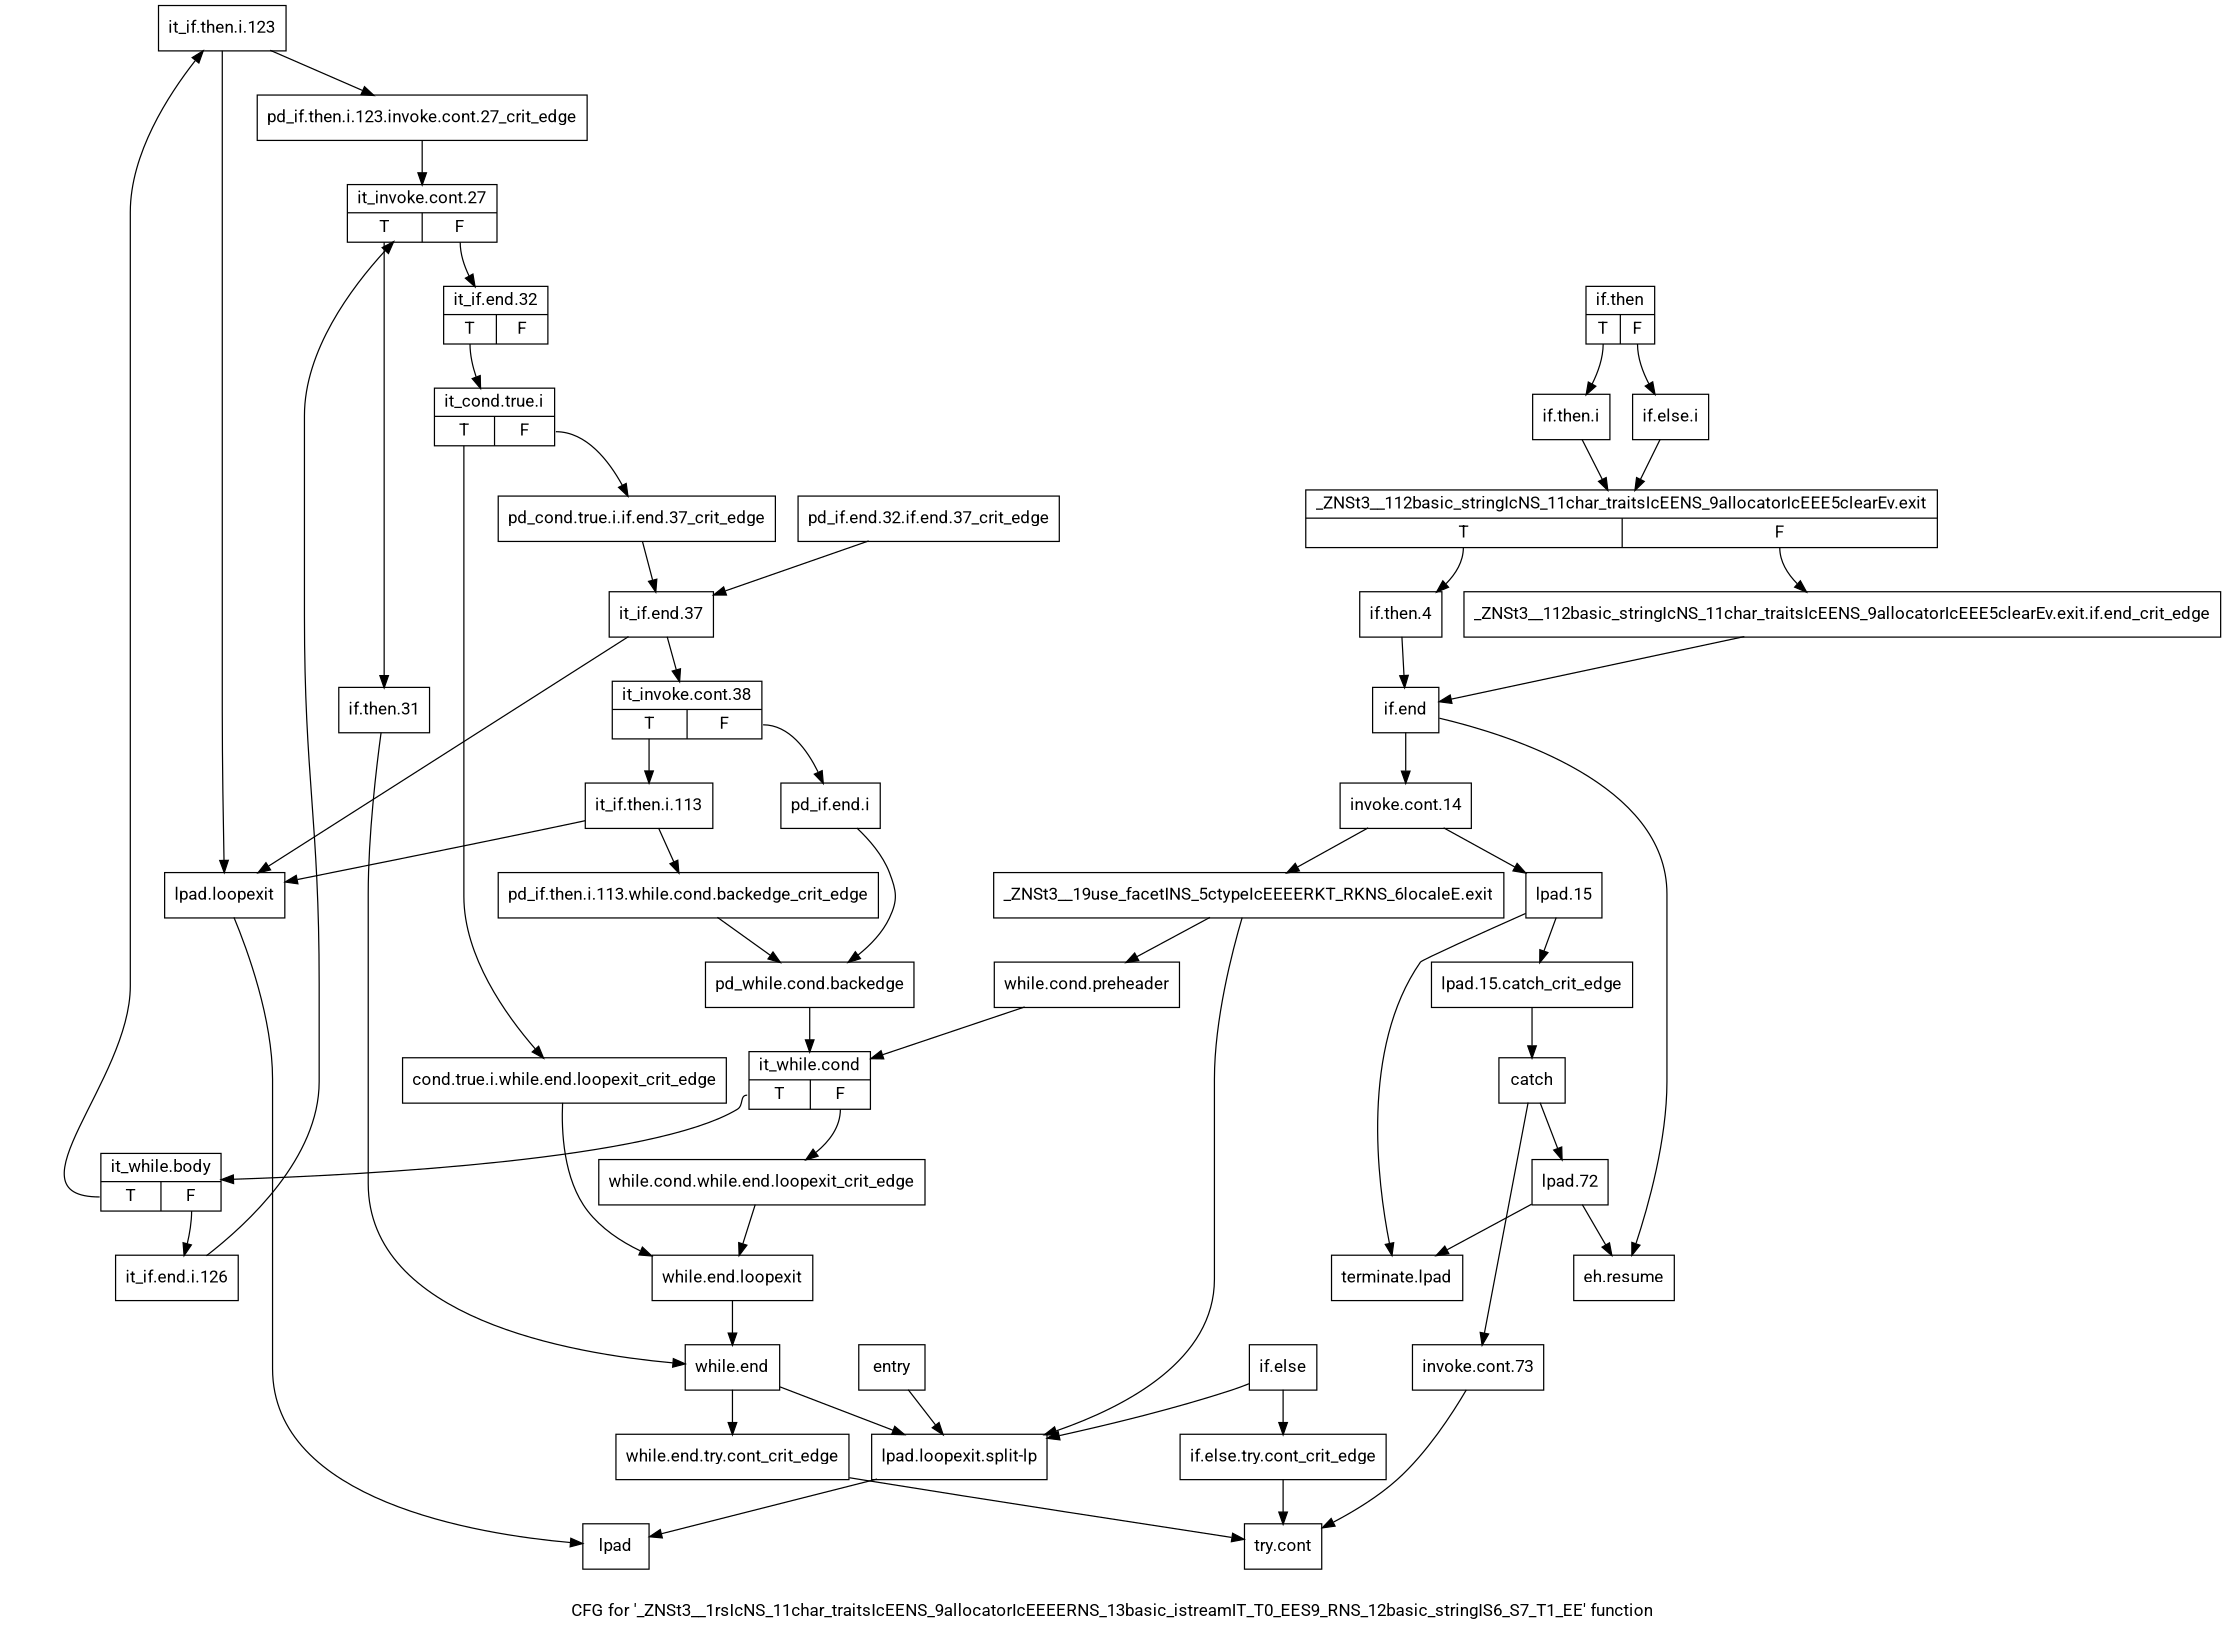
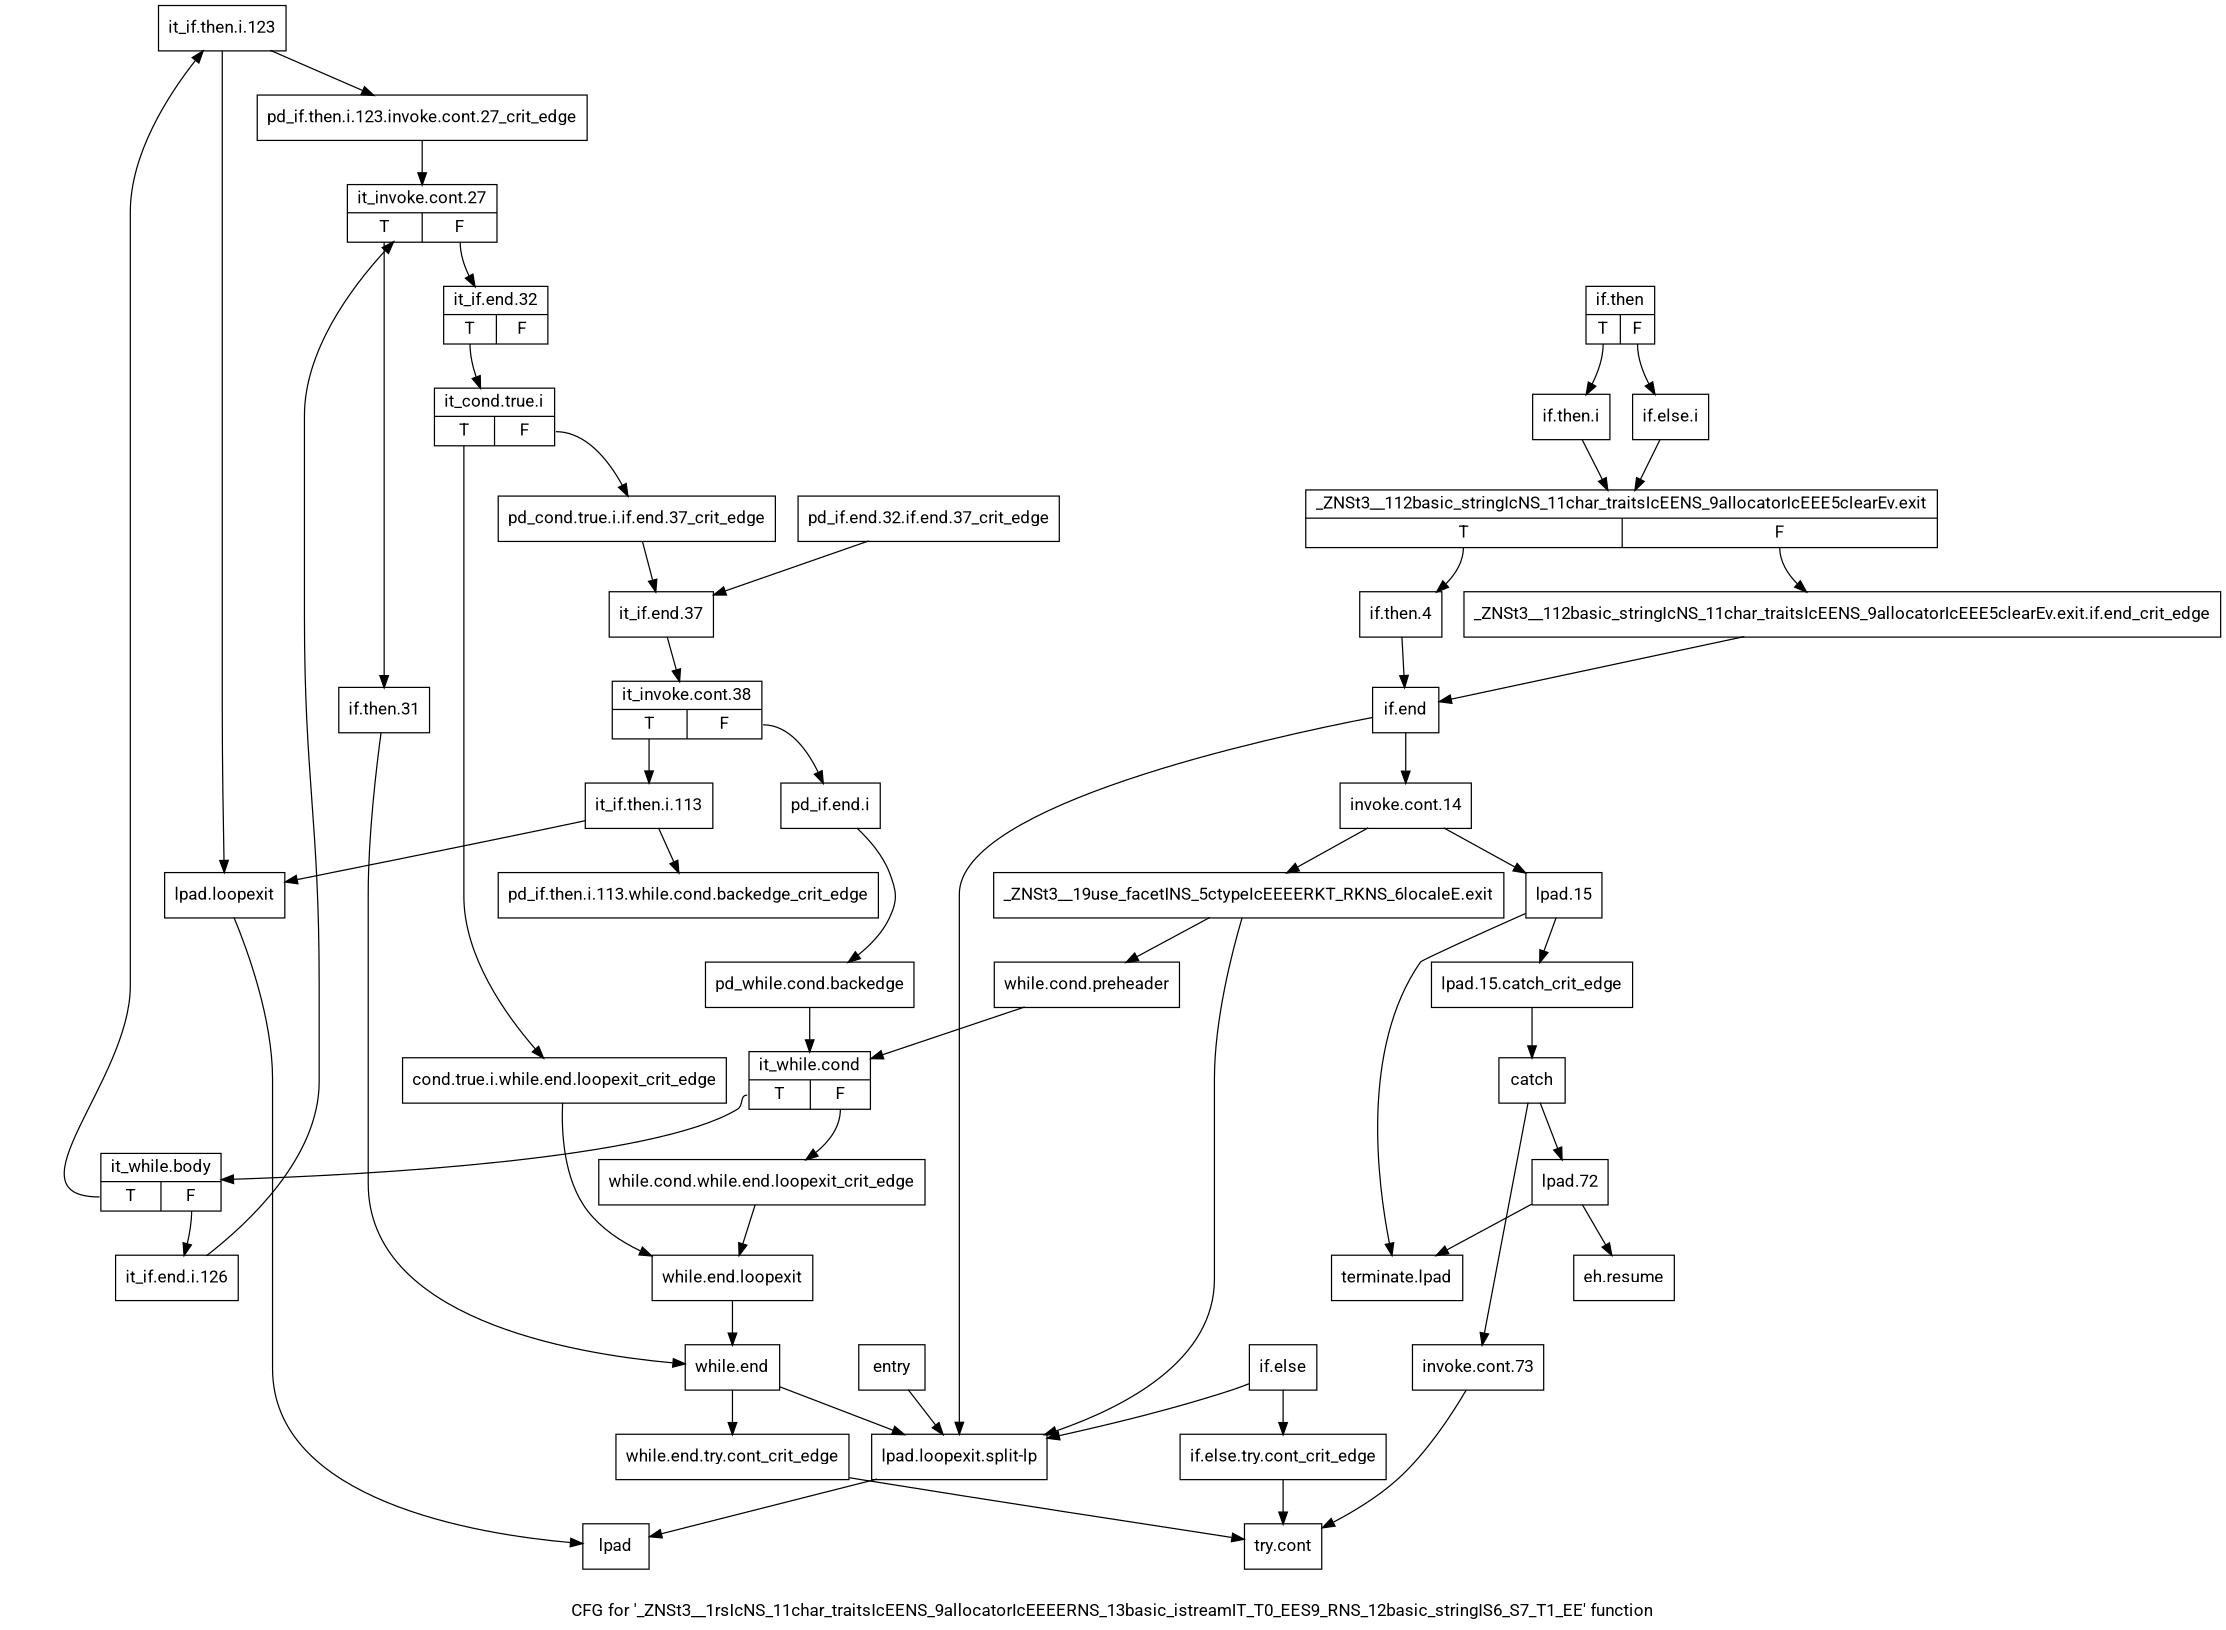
(449, 751) -> none
(1667, 916) -> (959, 926)
(744, 936) -> none
